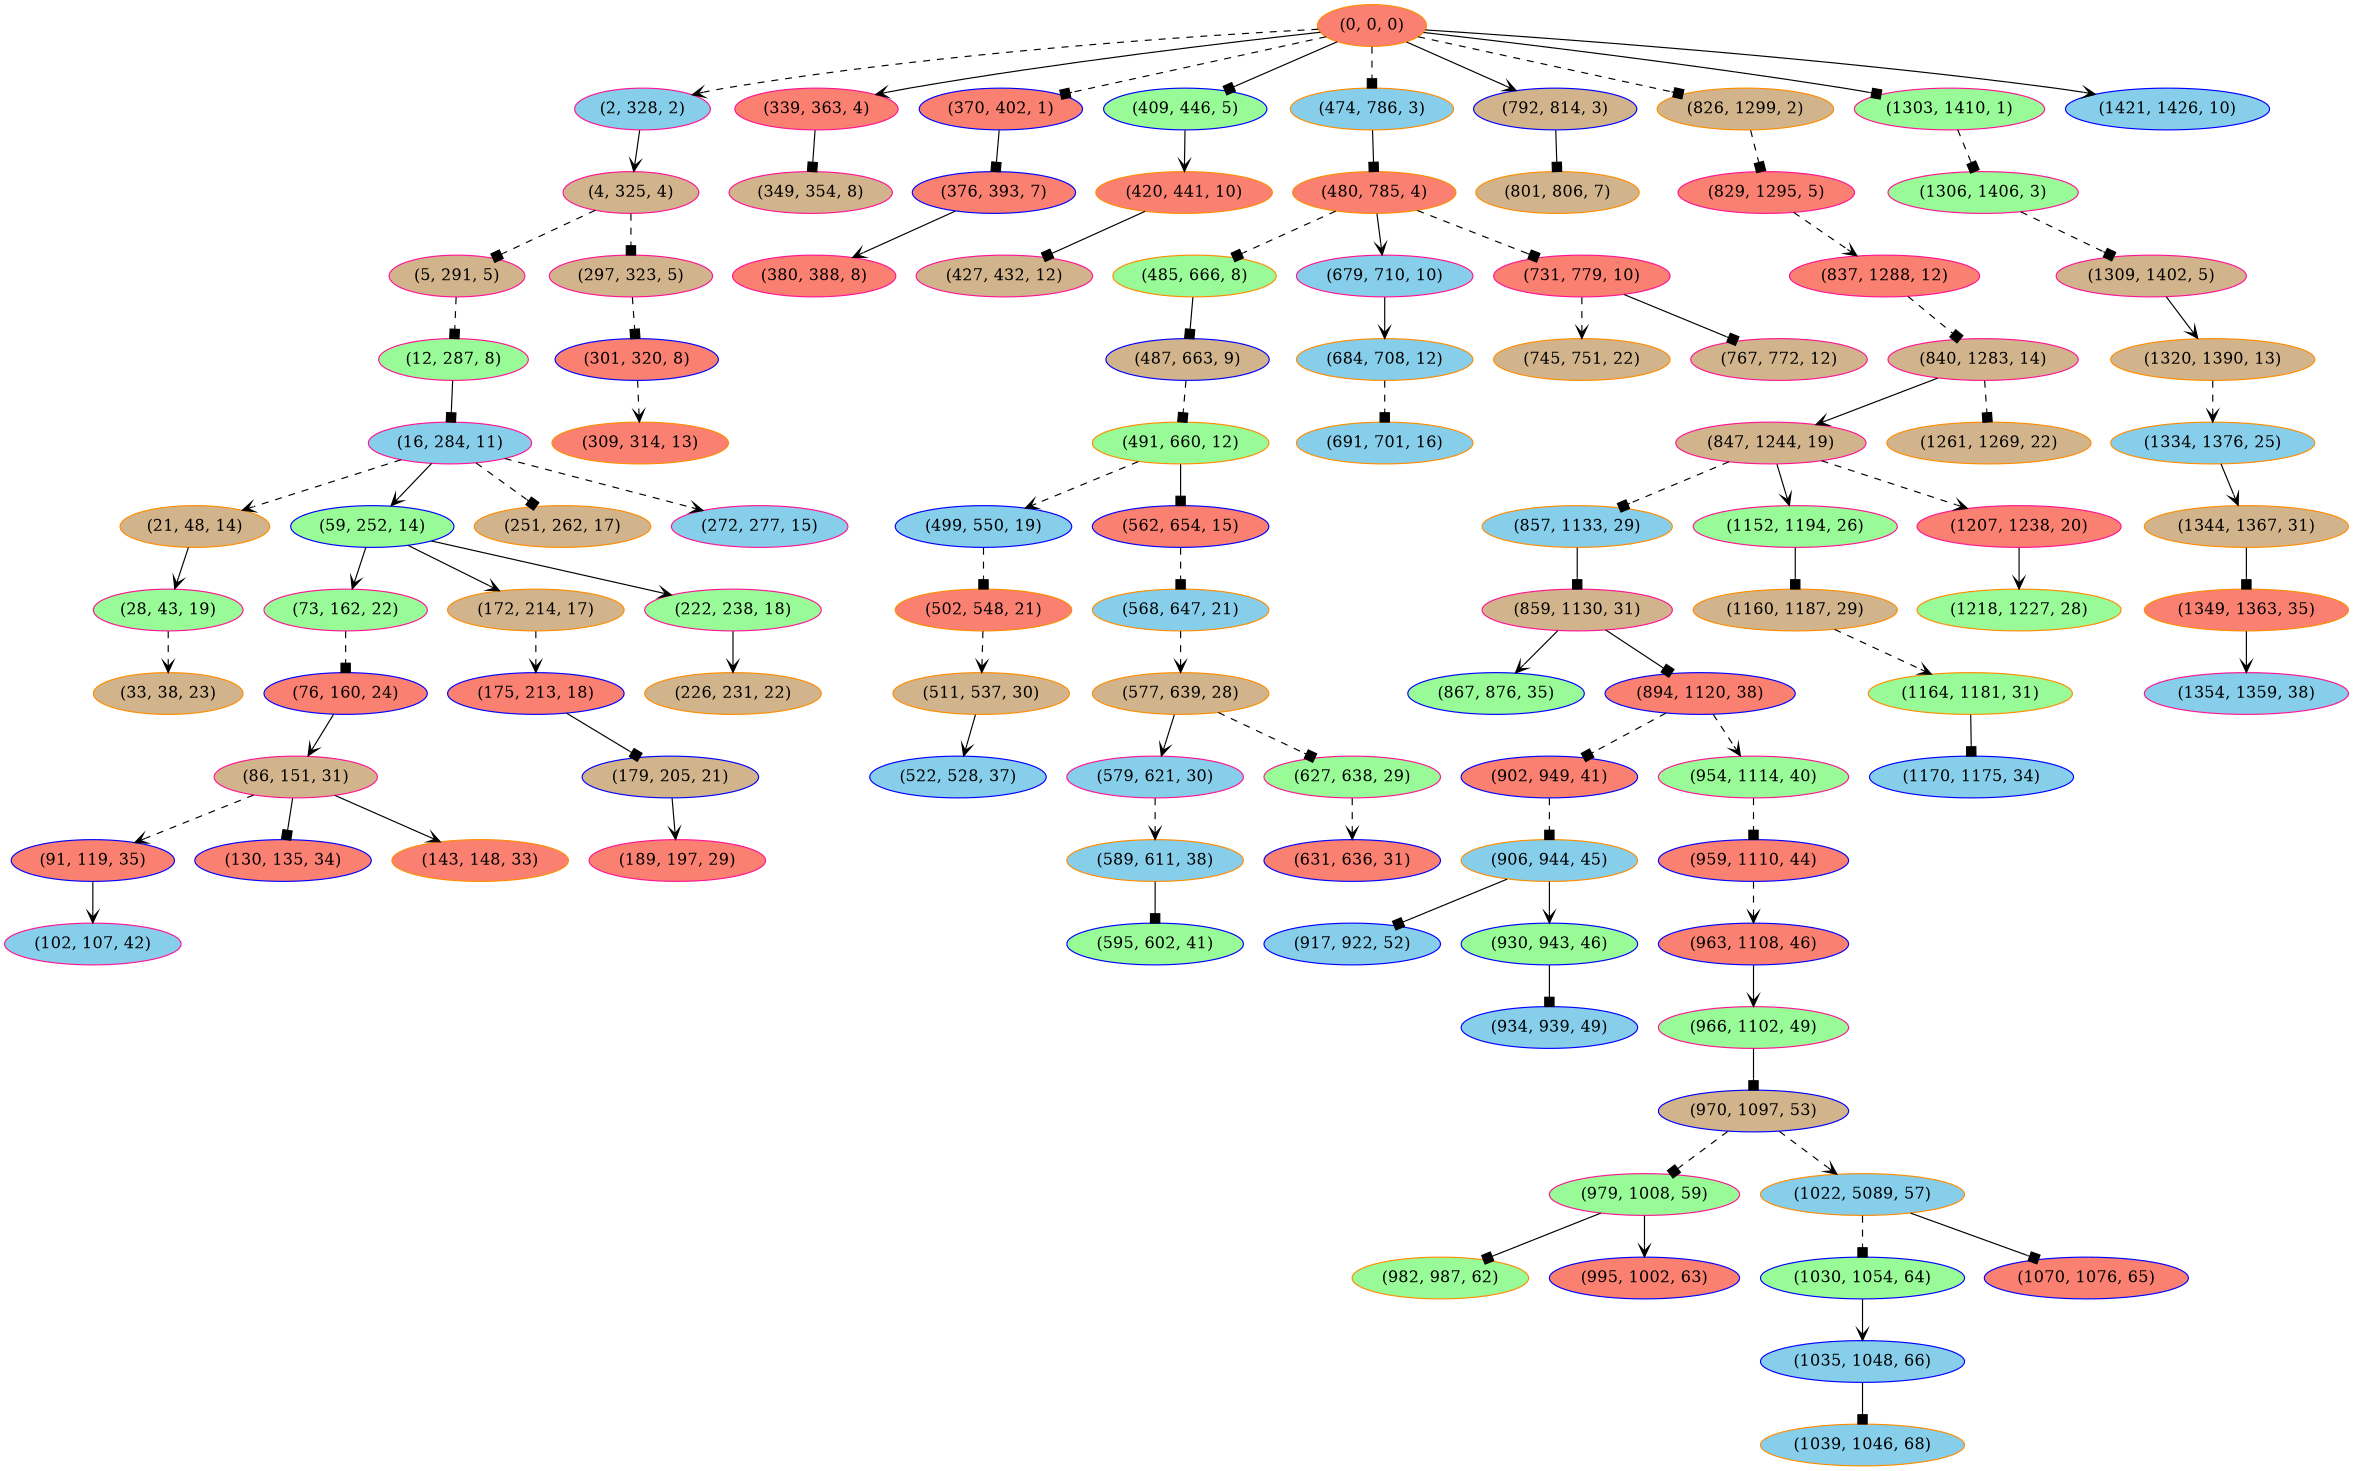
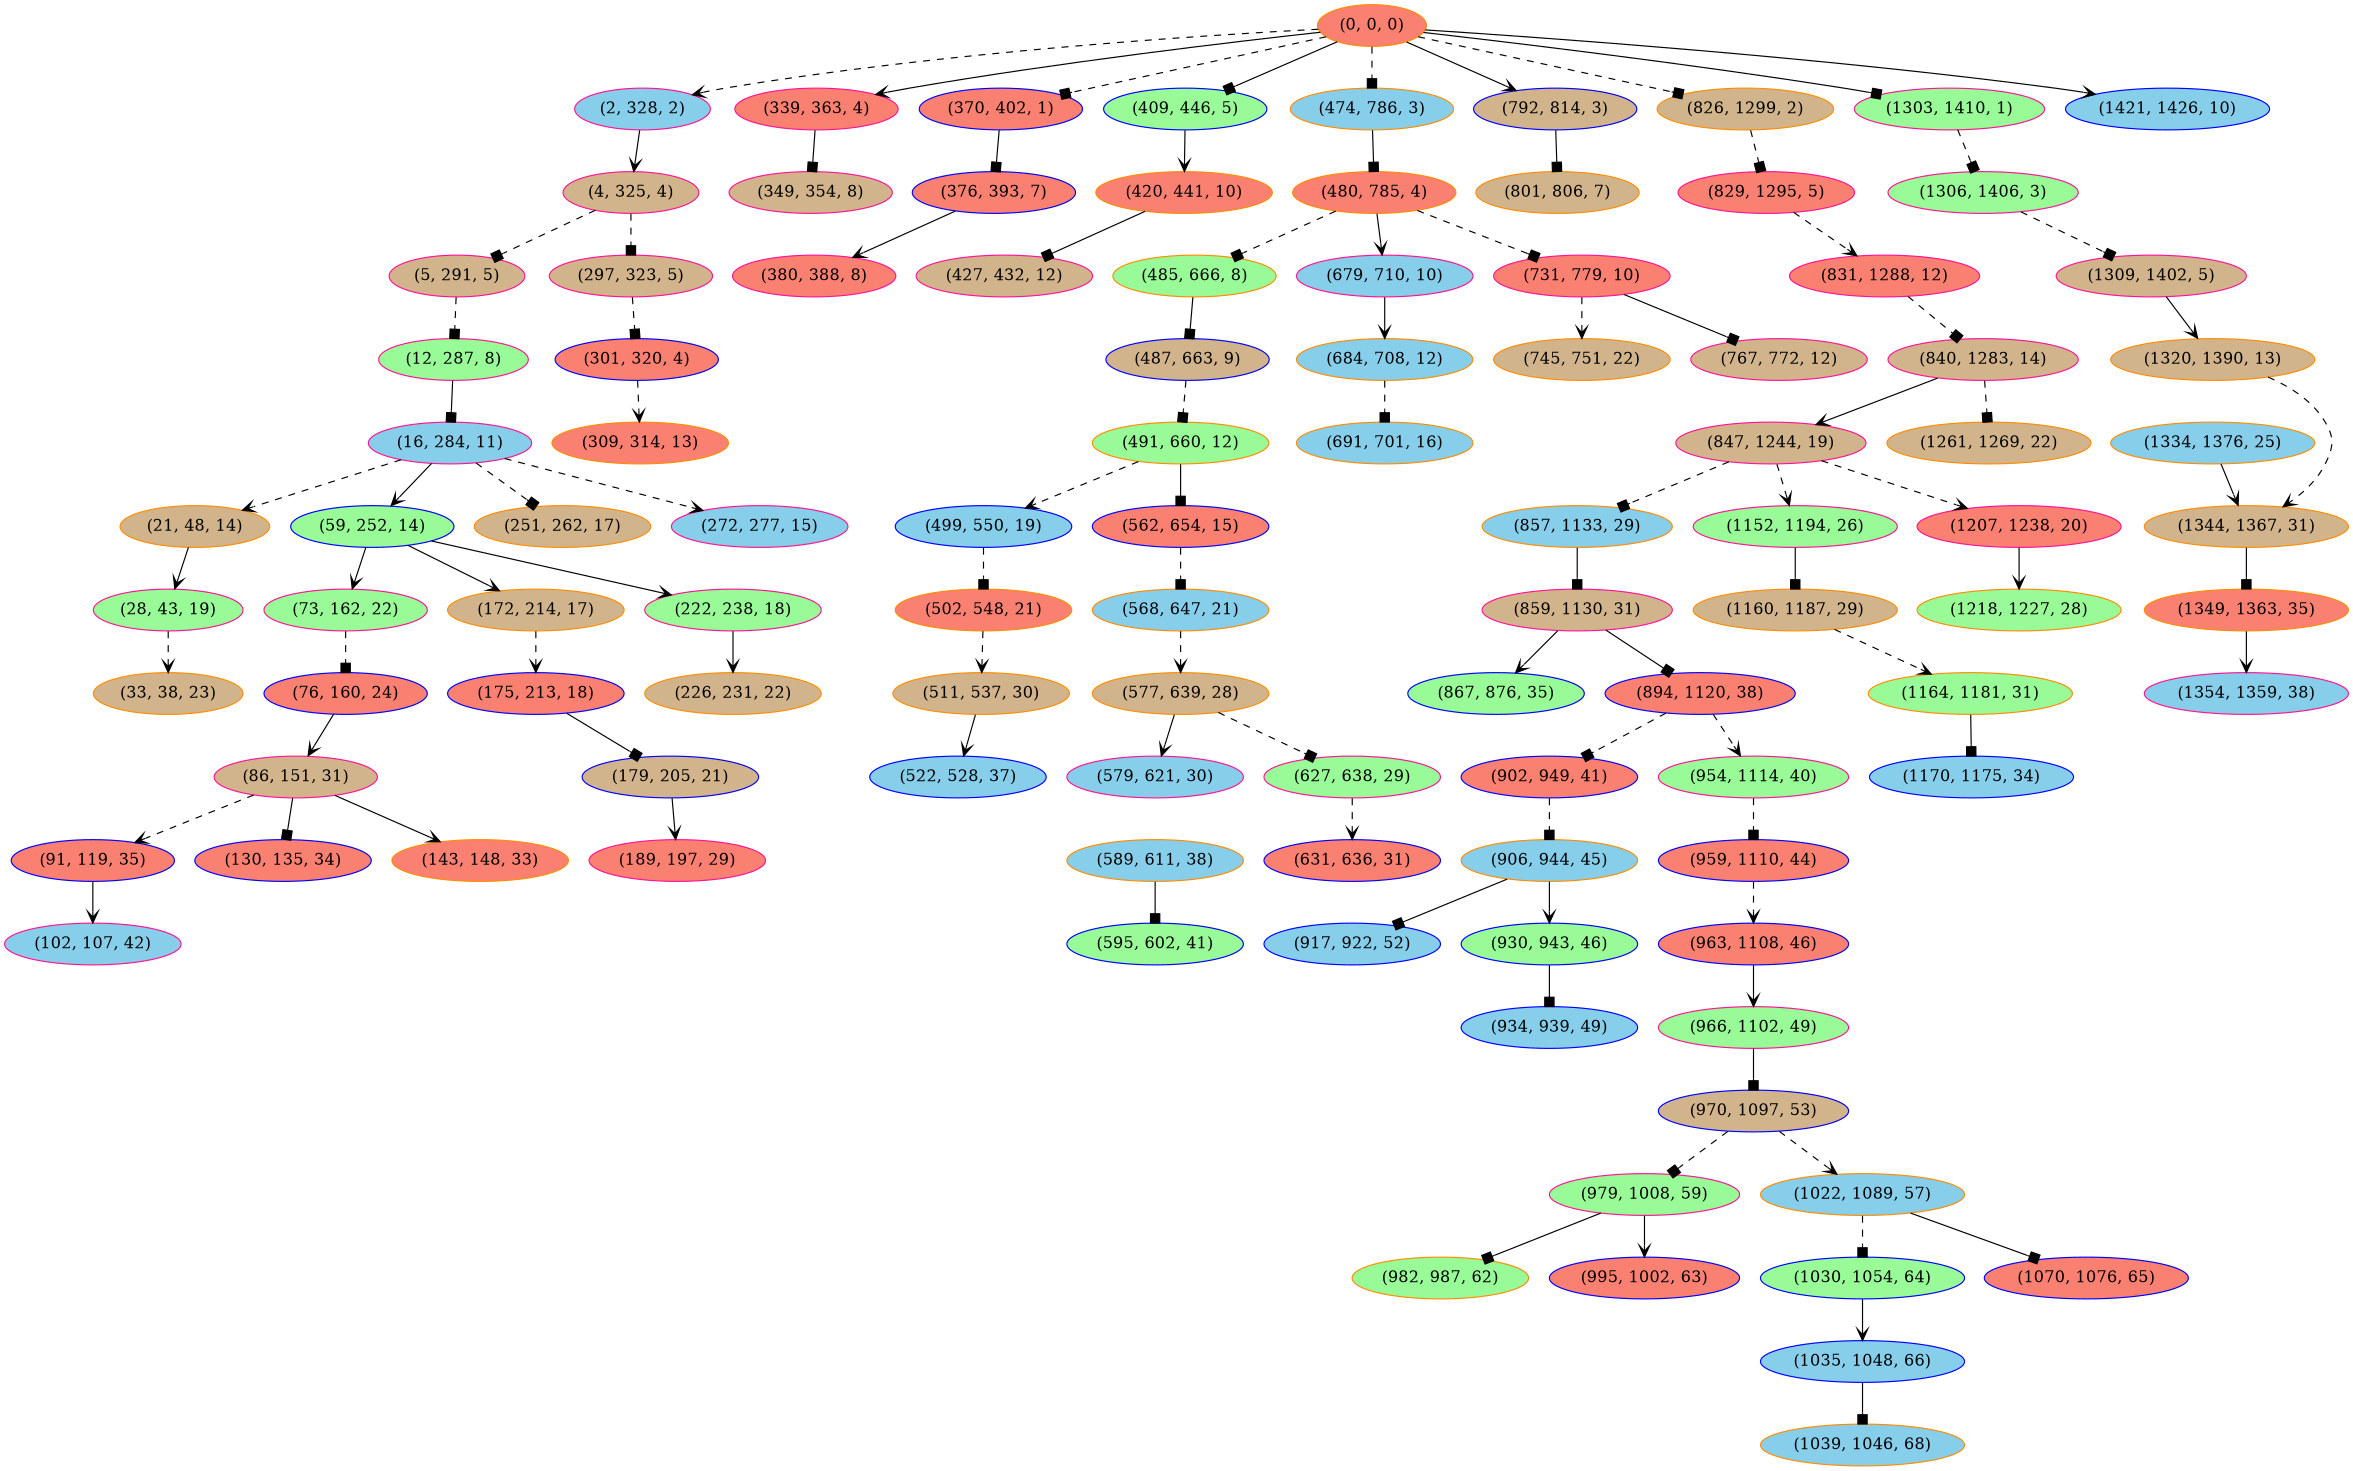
(1885, 276) -> (1885, 276)
(637, 360) -> (637, 360)
(2213, 396) -> (2329, 431)
(1781, 479) -> (1781, 479)
(1155, 813) -> none
(1863, 1195) -> (1863, 1195)
